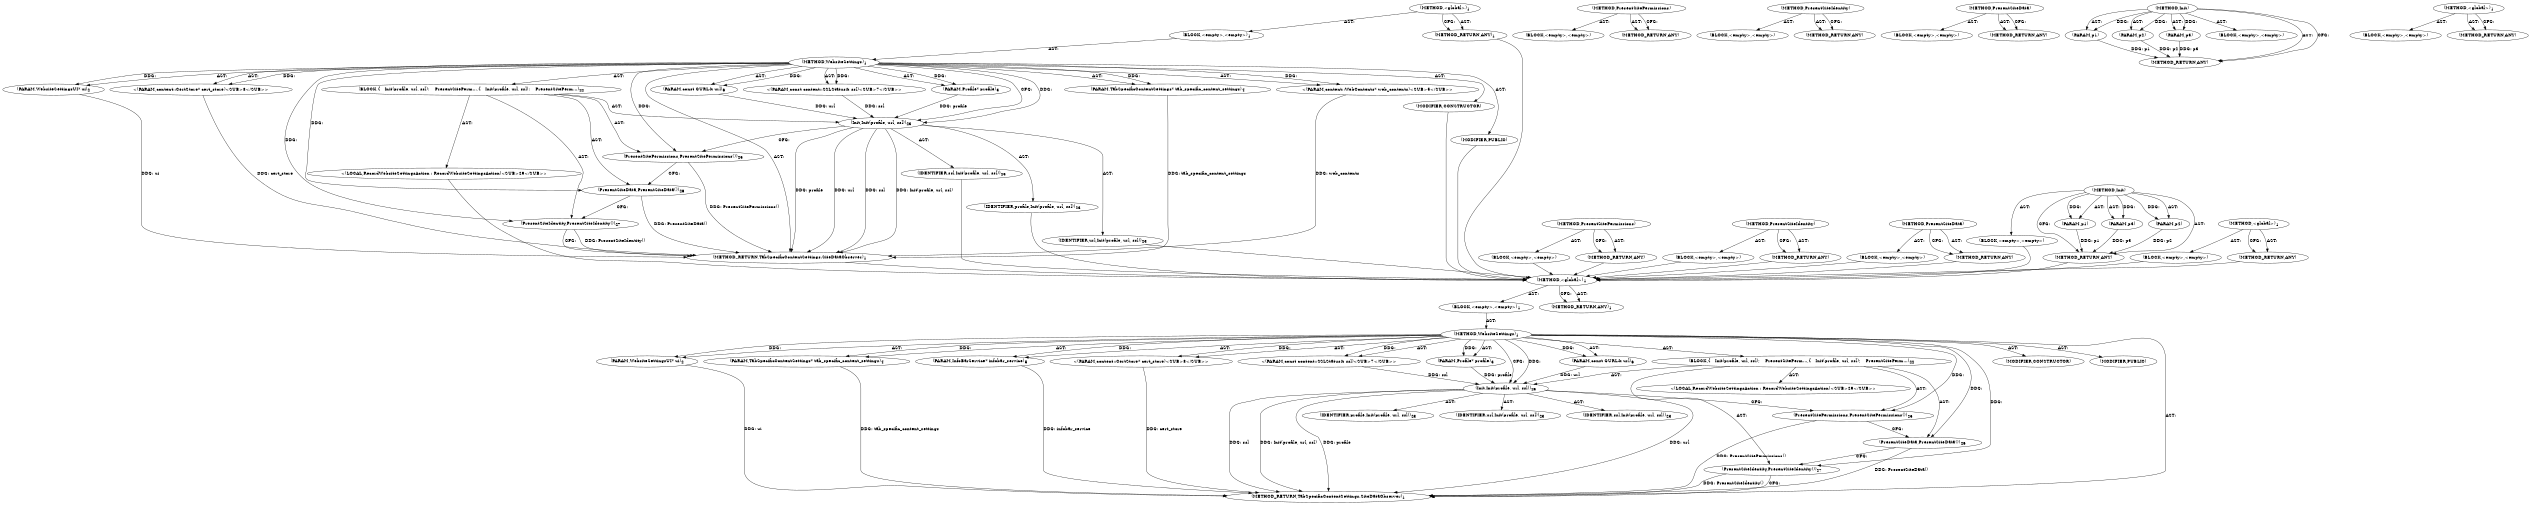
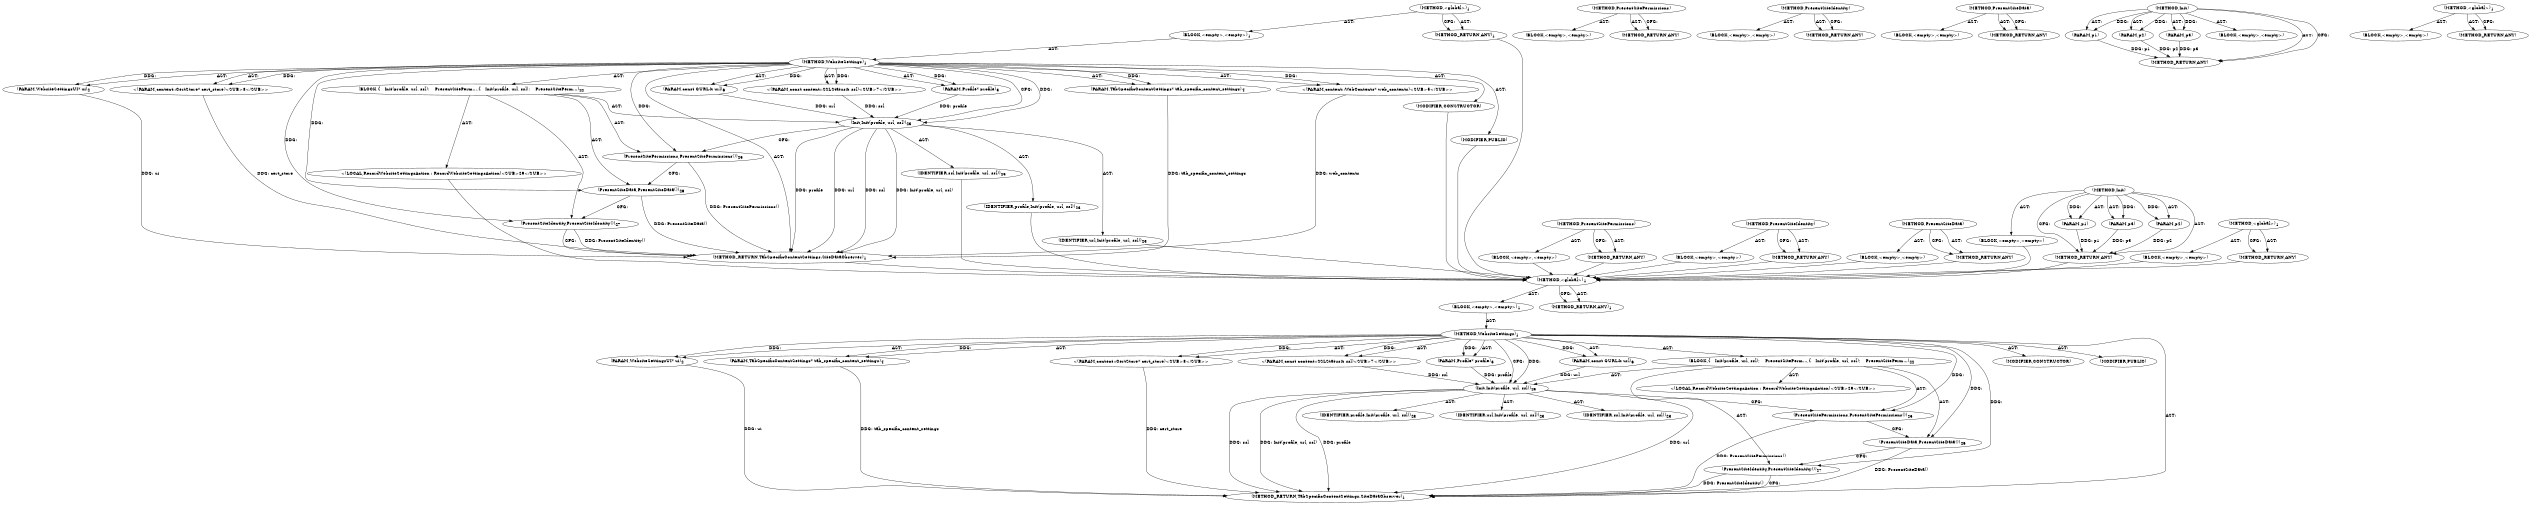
(980, 362) -> none
